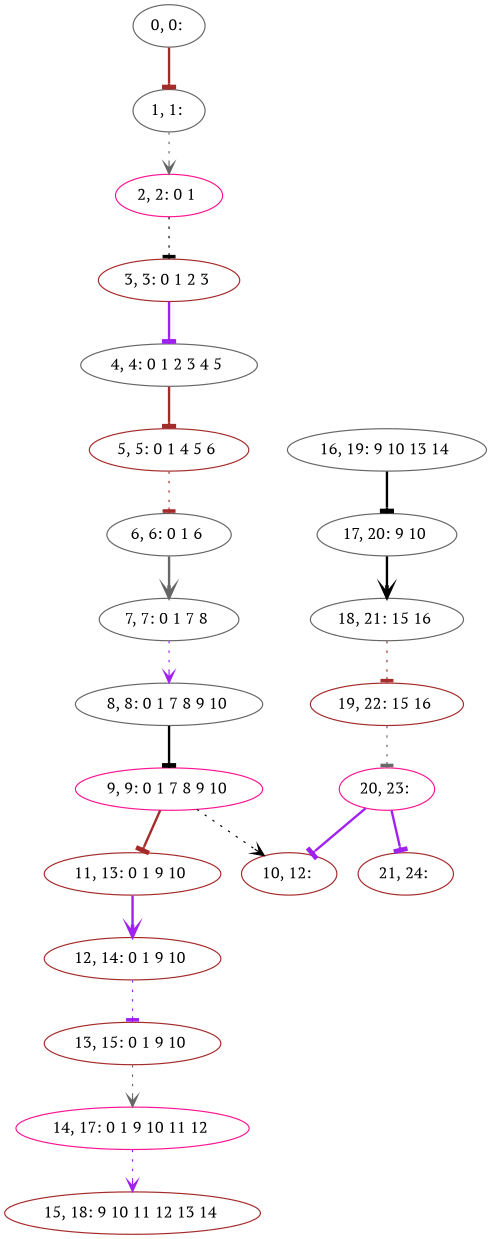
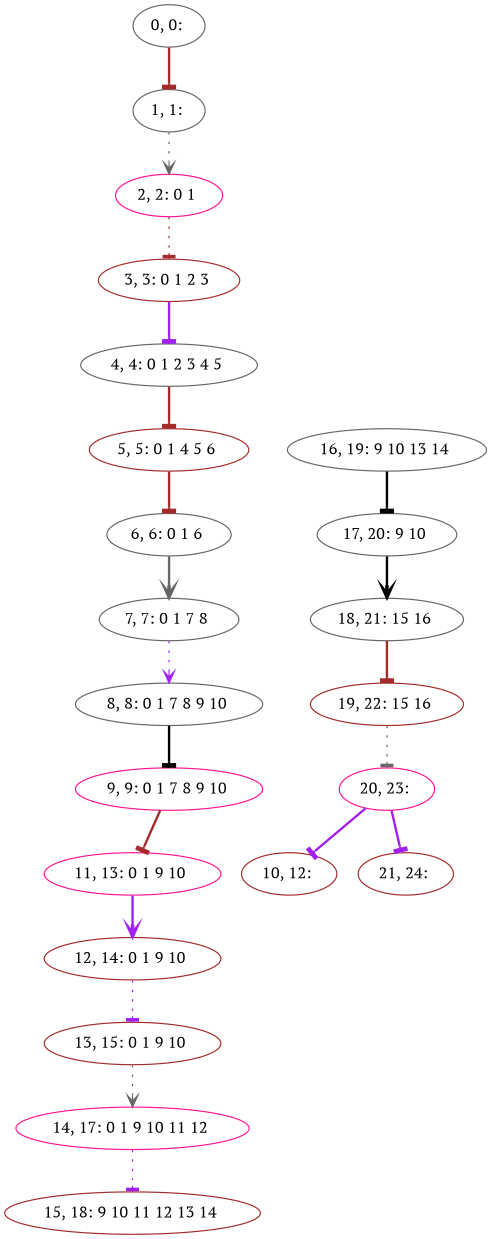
(169, 235) -> (169, 235)
(169, 489) -> (169, 489)
(387, 659) -> (387, 659)
(226, 829) -> none
(133, 874) -> (133, 874)
(133, 1165) -> (133, 1165)
